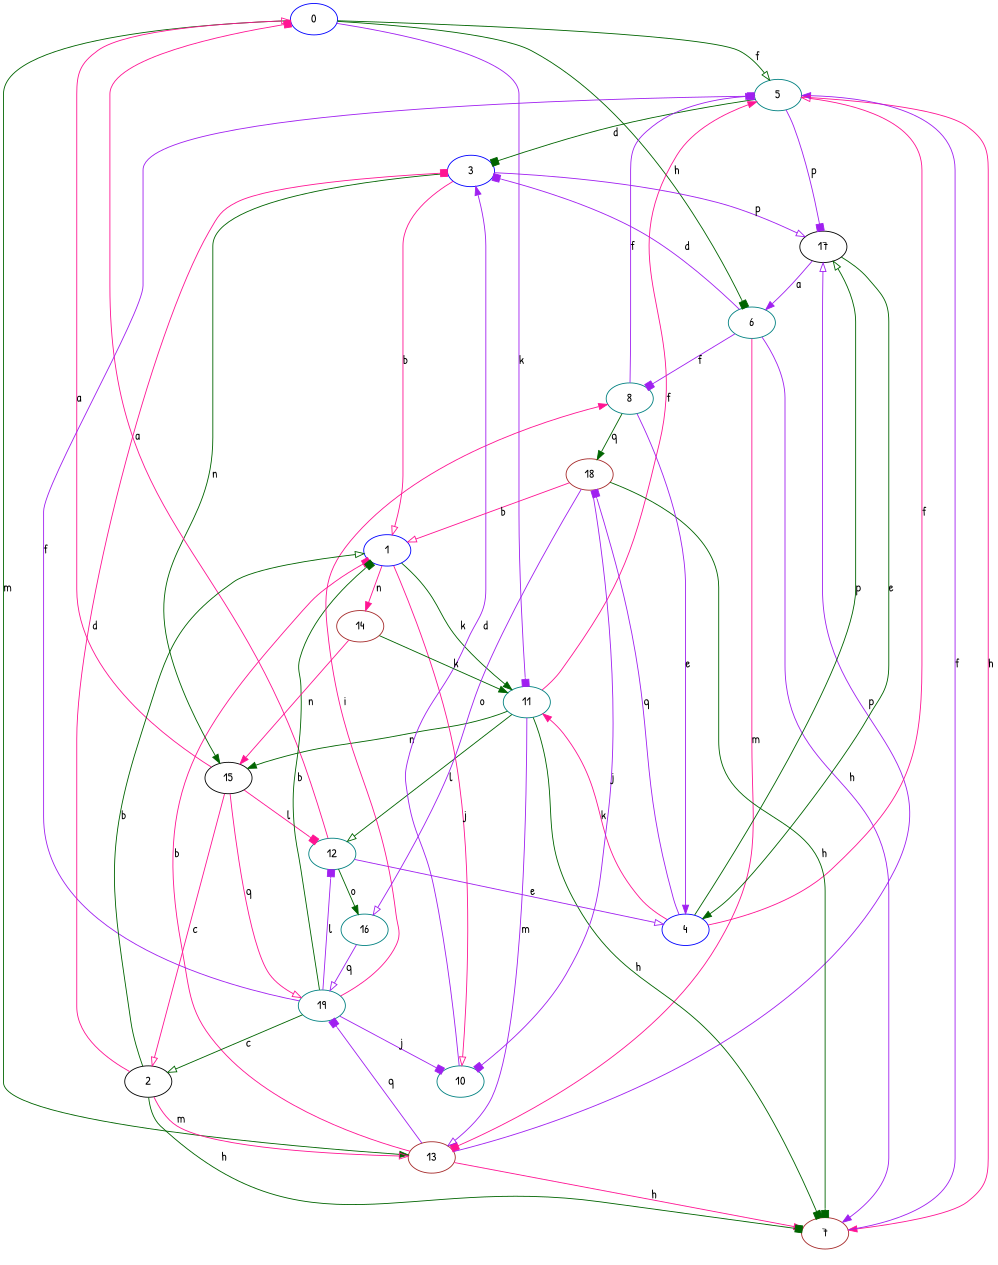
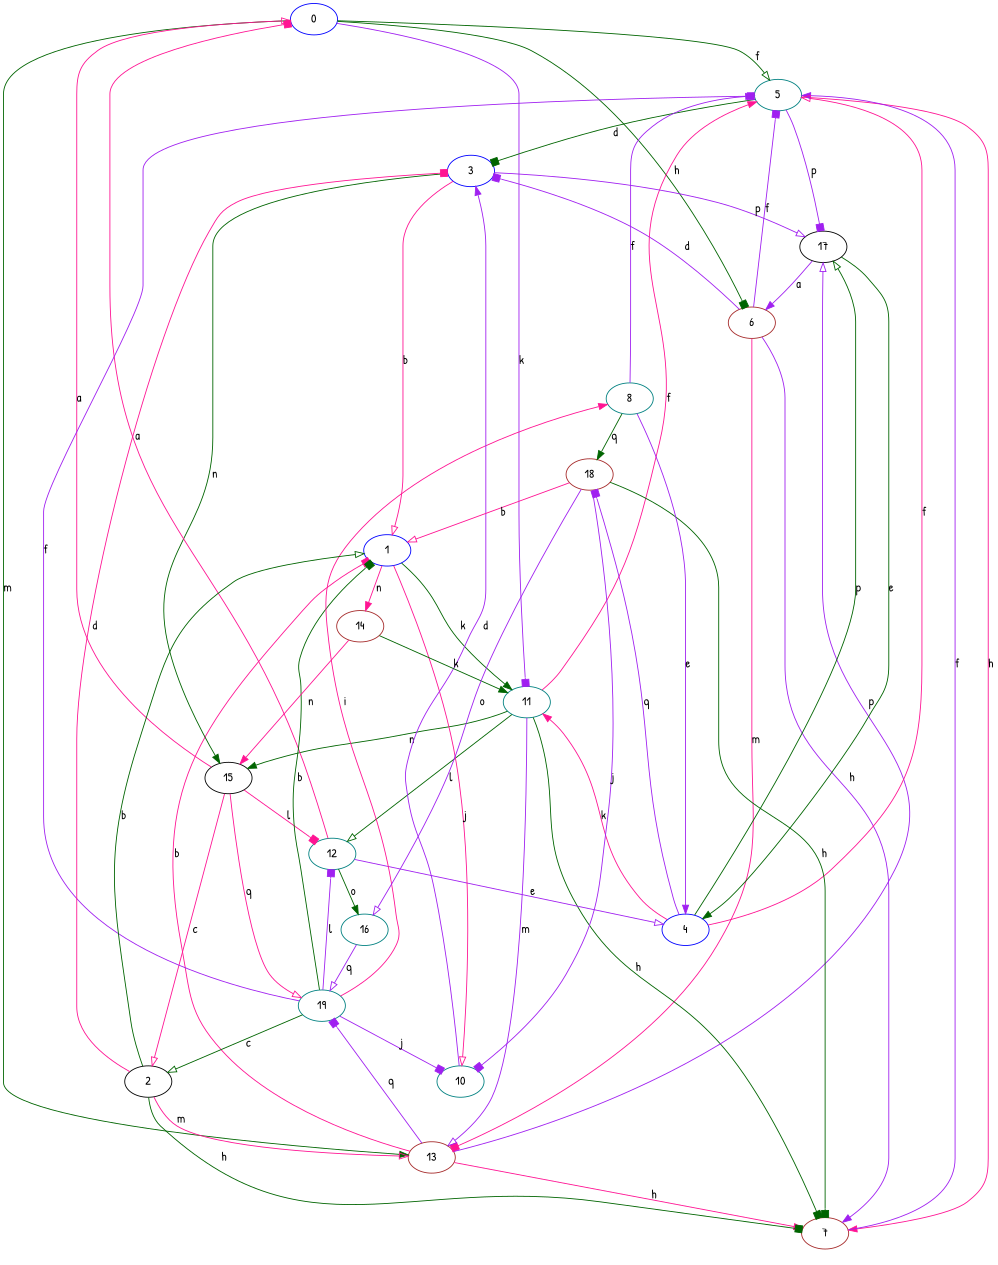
(752, 323) -> (752, 323)
(695, 358) -> (765, 209)
